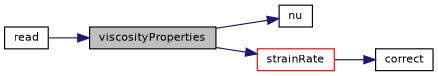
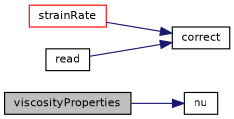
(63, 38) -> (125, 50)
(231, 50) -> none
